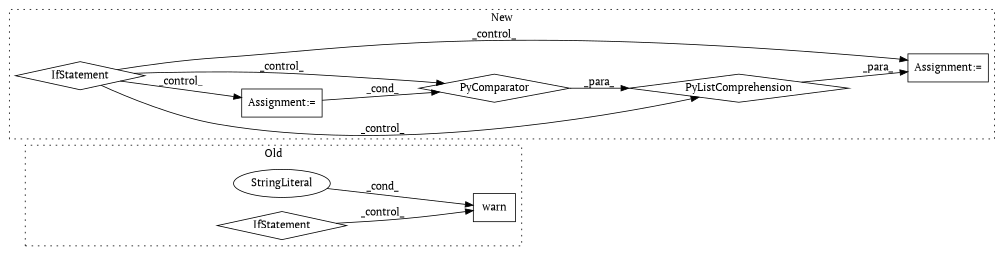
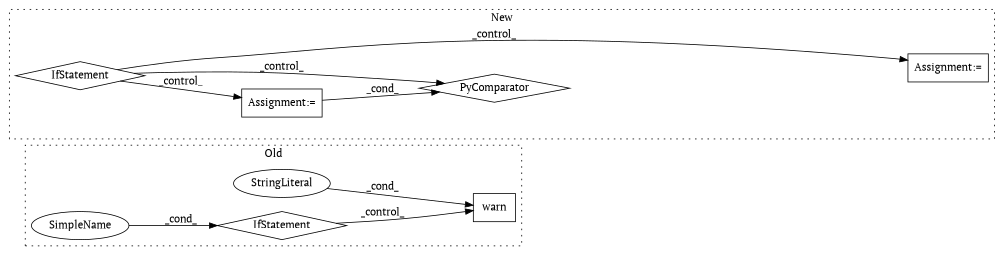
(739, 88) -> none
none -> (80, 226)
